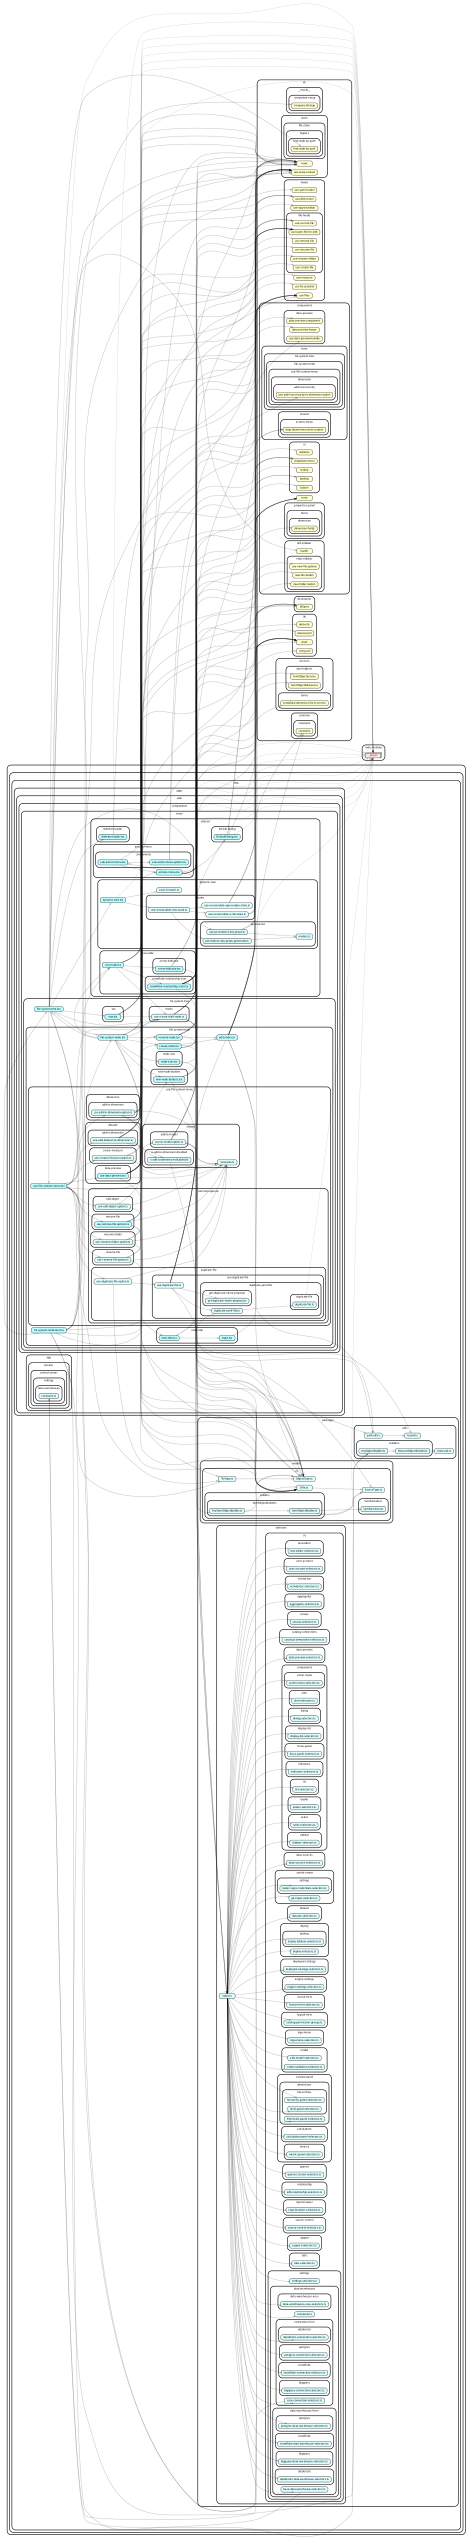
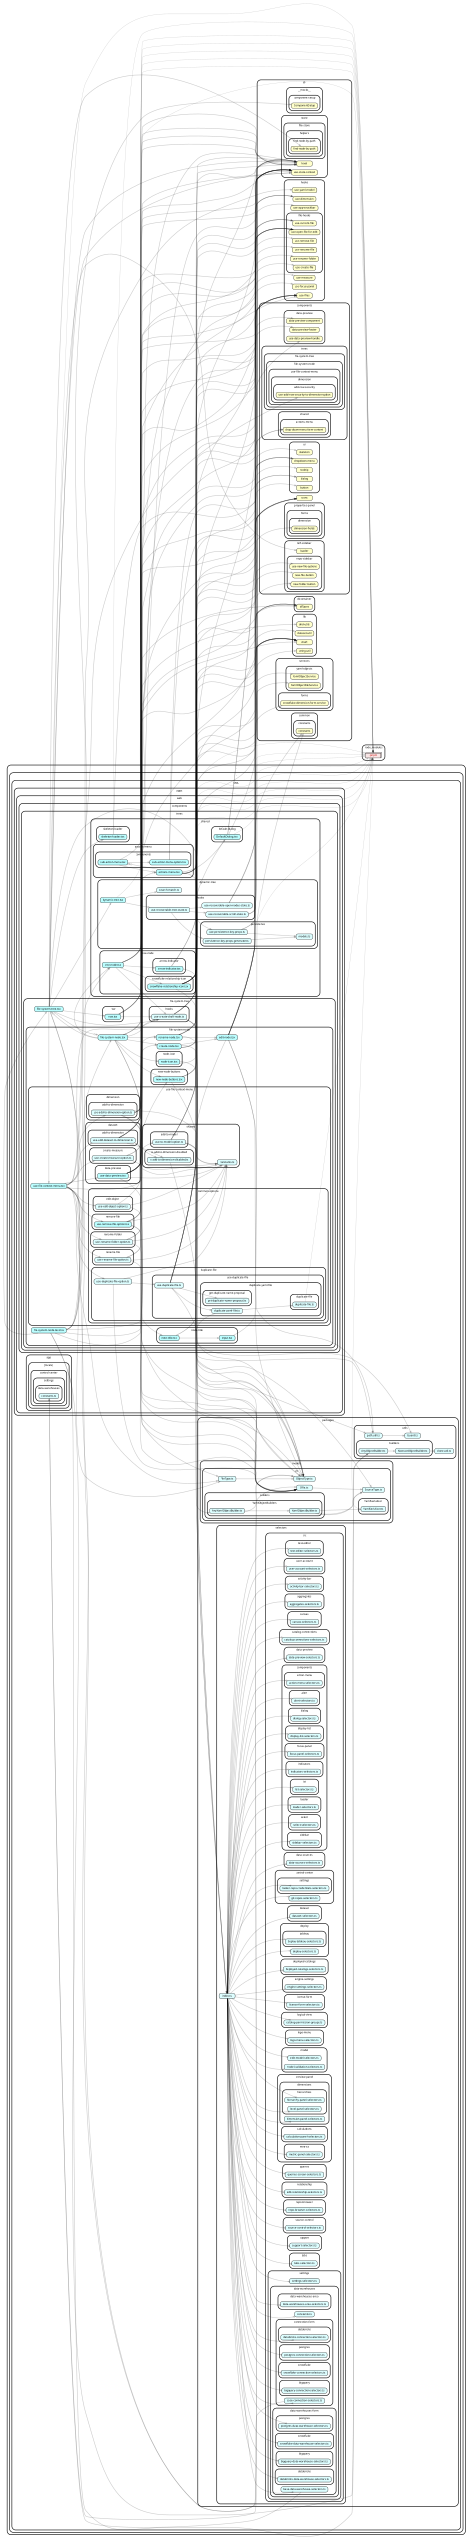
(304, 479) -> (304, 479)
